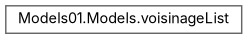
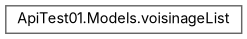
(124, 20) -> (124, 20)
